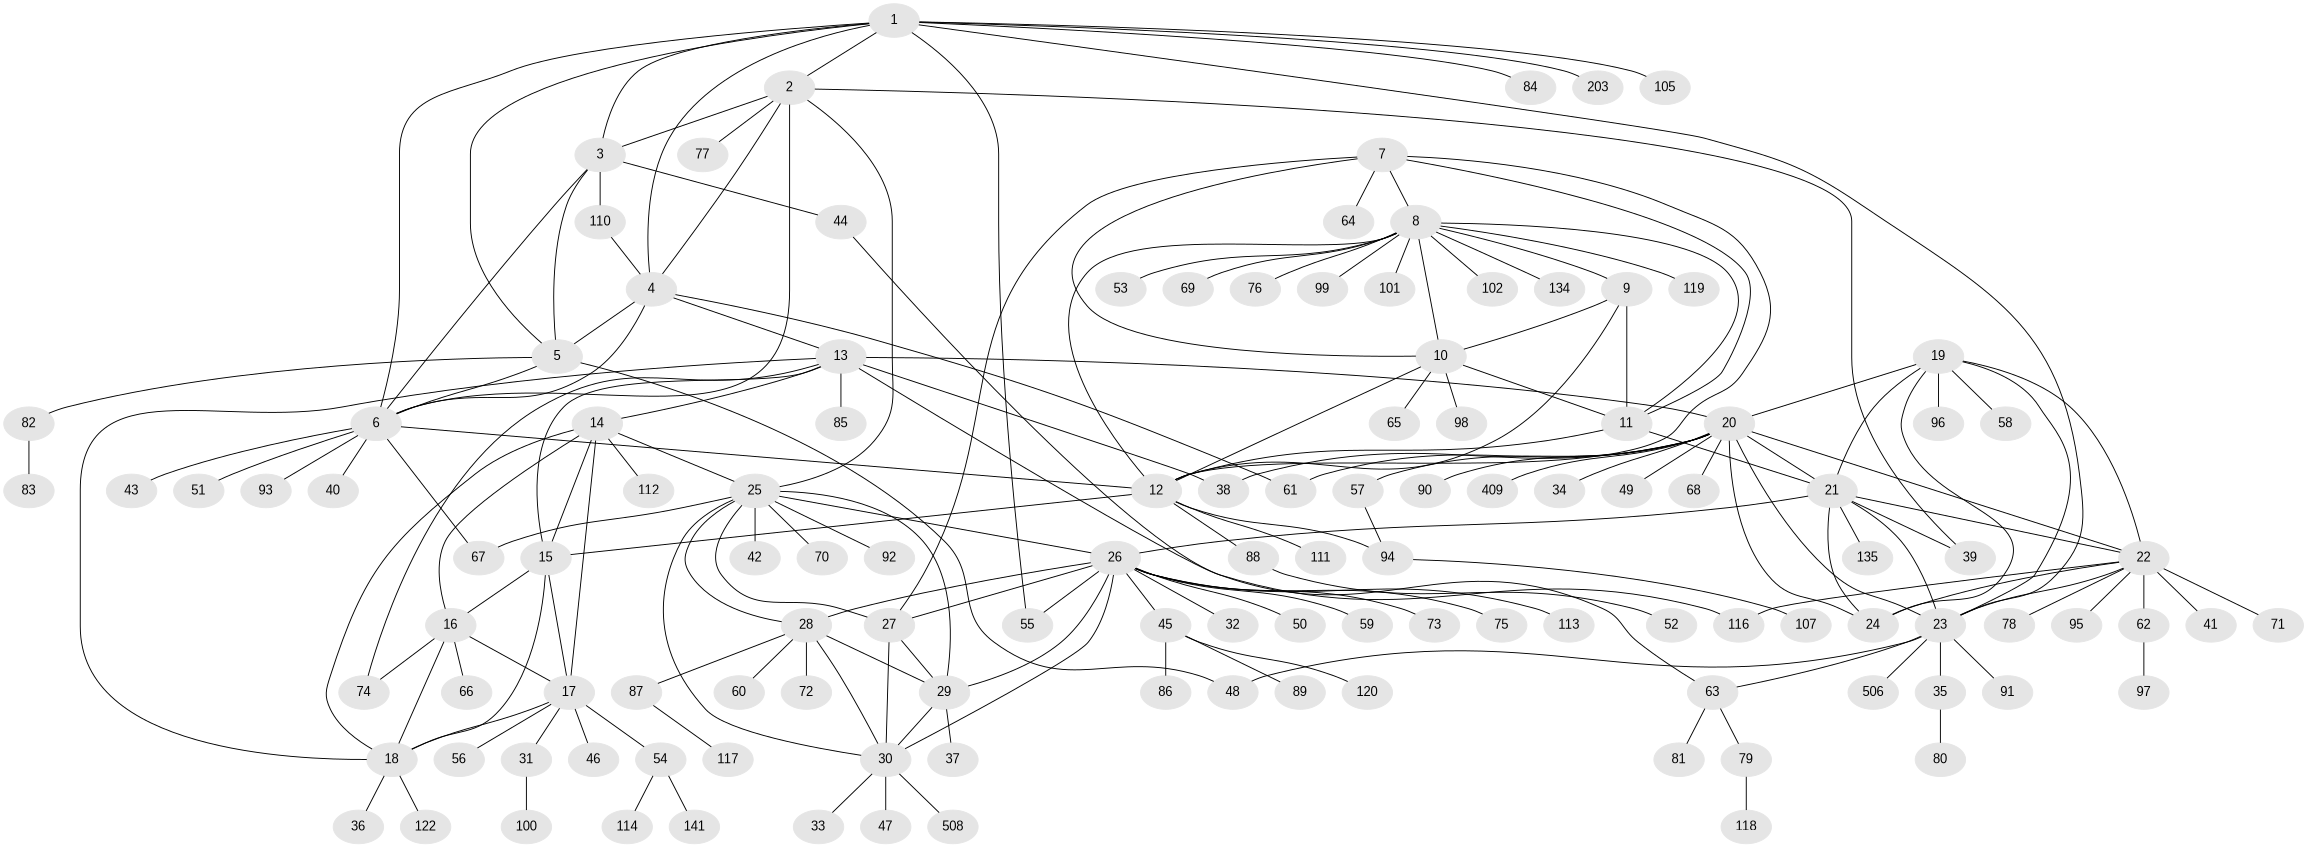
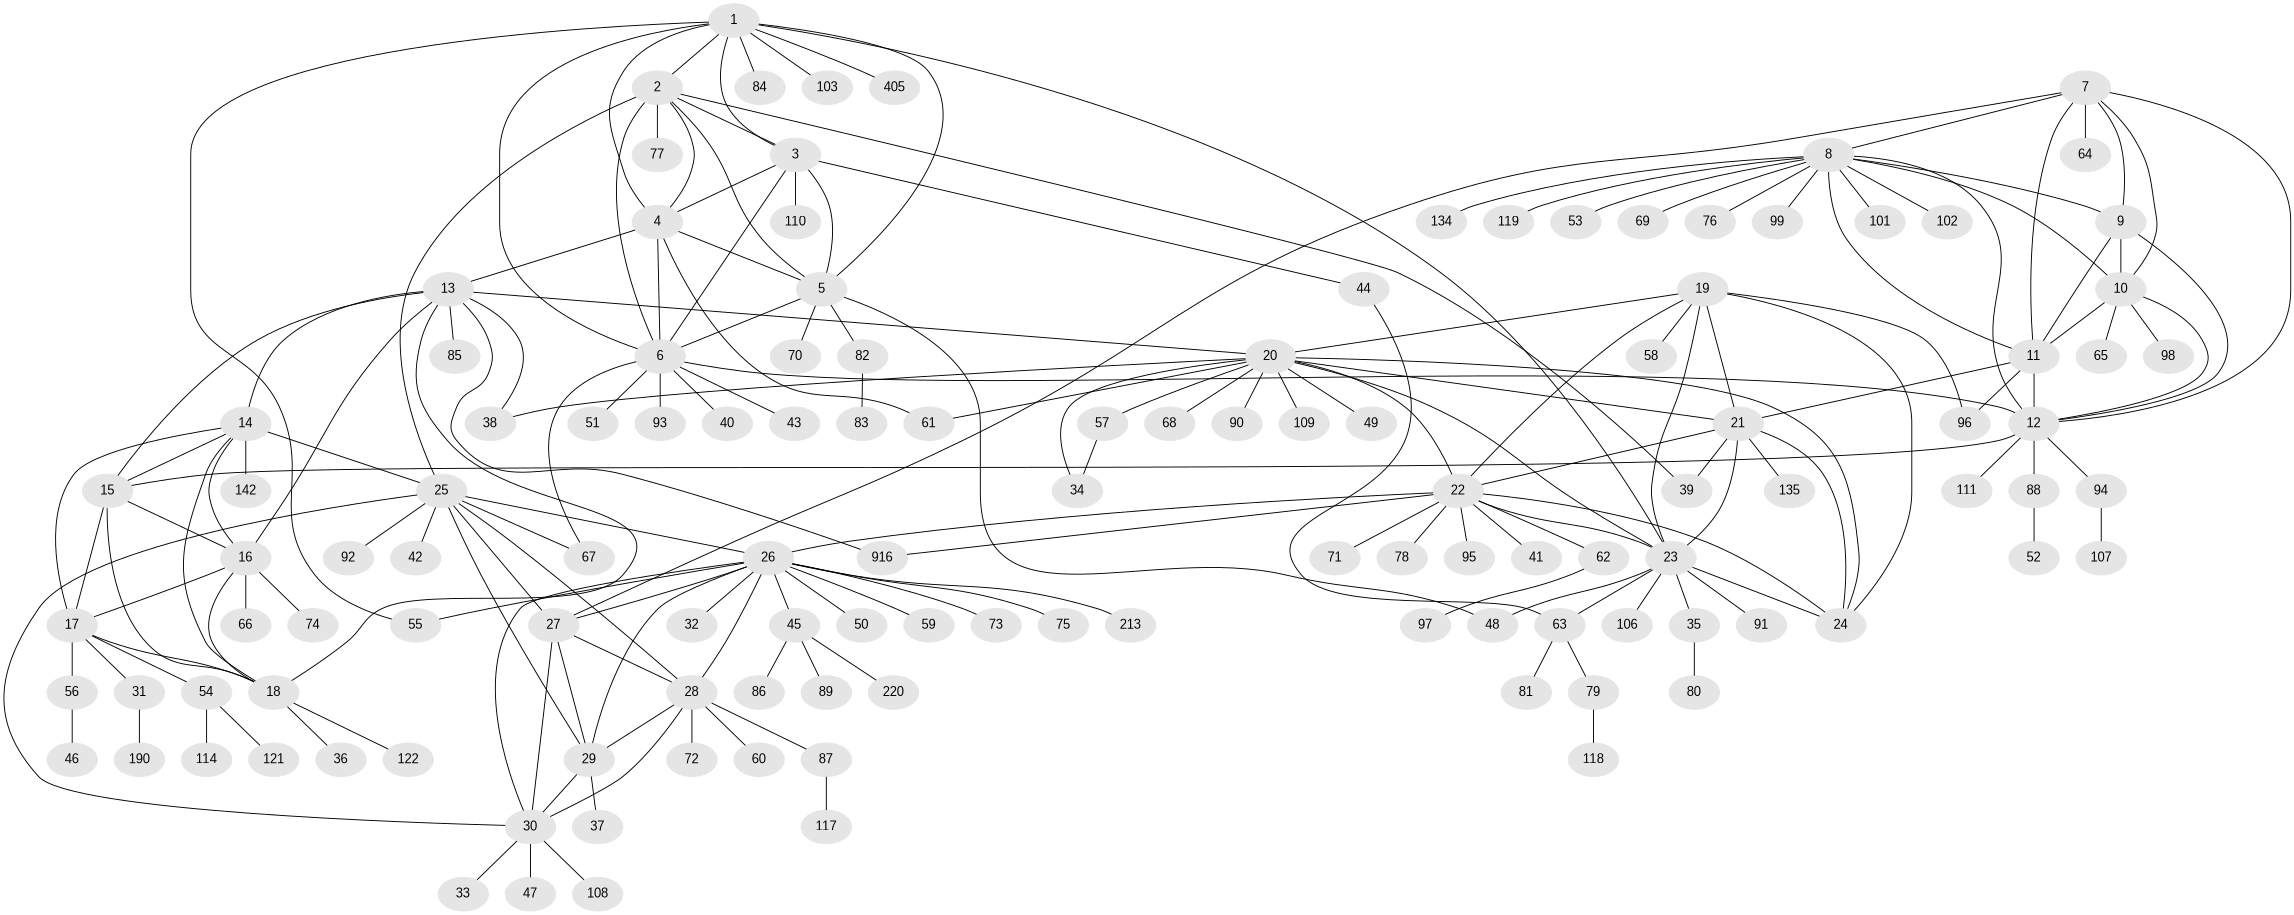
(1598, 88) -> (827, 88)
(1665, 88) -> (894, 88)
none -> (2122, 151)
none -> (734, 193)
(626, 256) -> (724, 190)
none -> (2000, 390)
(524, 419) -> (335, 415)
(649, 491) -> (246, 491)
(1492, 491) -> (1304, 424)
(1372, 523) -> (1090, 457)
(789, 524) -> (808, 325)
(1474, 525) -> (1112, 513)
none -> (1756, 592)
(1569, 625) -> (1131, 625)
(1739, 625) -> (882, 558)
none -> (616, 655)
(1367, 693) -> (894, 693)
(1873, 693) -> (1627, 625)
(581, 726) -> (72, 726)
(526, 827) -> (139, 760)
(694, 827) -> (274, 760)
(953, 827) -> (598, 894)
